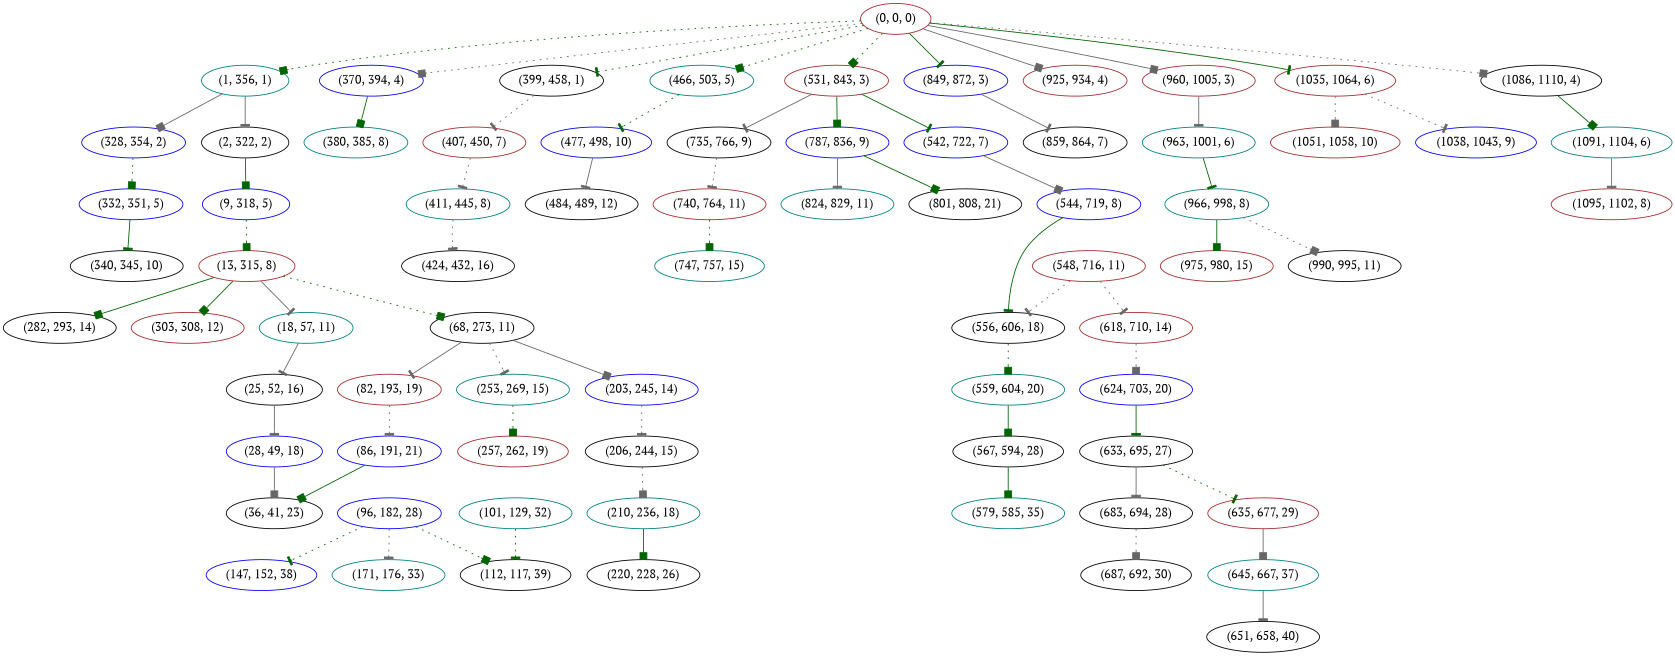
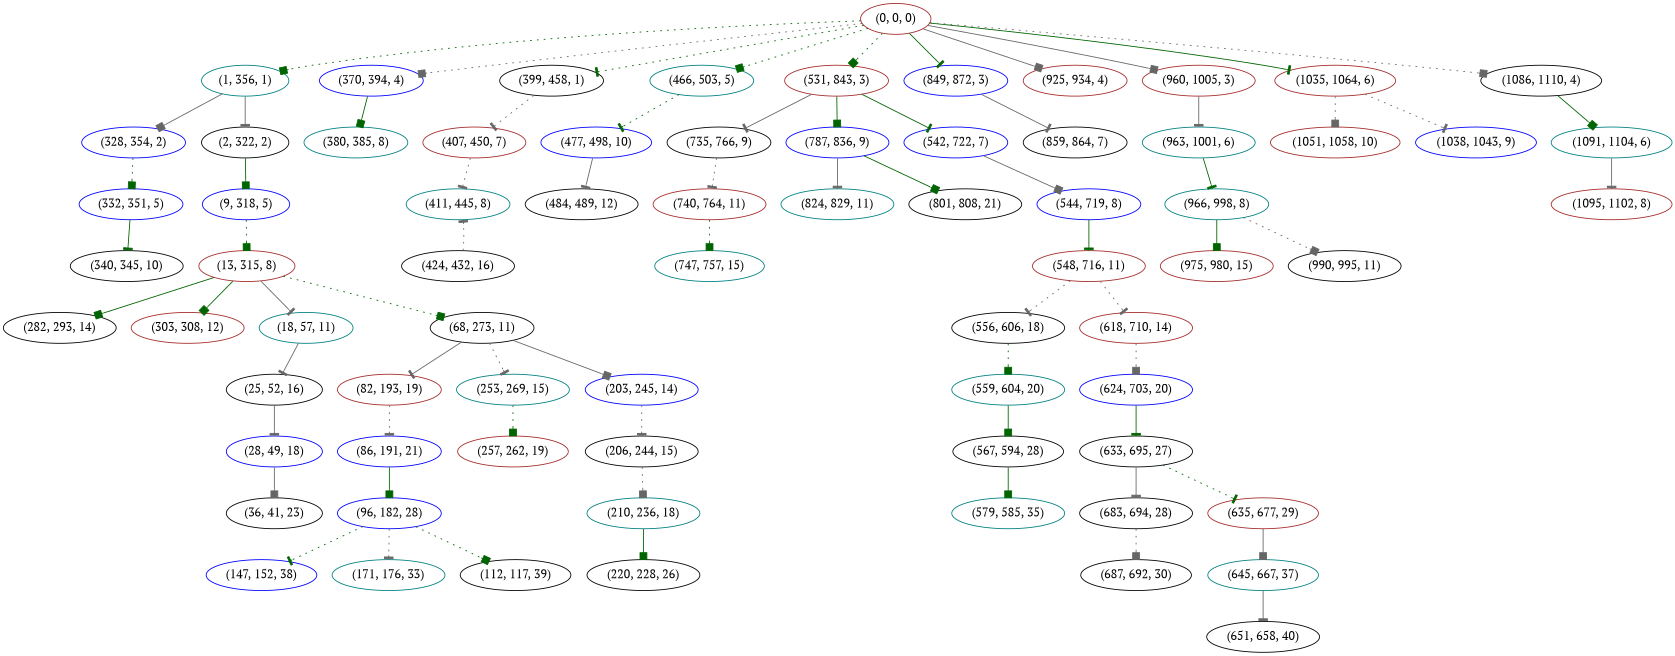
(452, 233) -> (464, 237)
(1022, 255) -> (1089, 233)
(335, 481) -> (389, 478)
(516, 513) -> none
